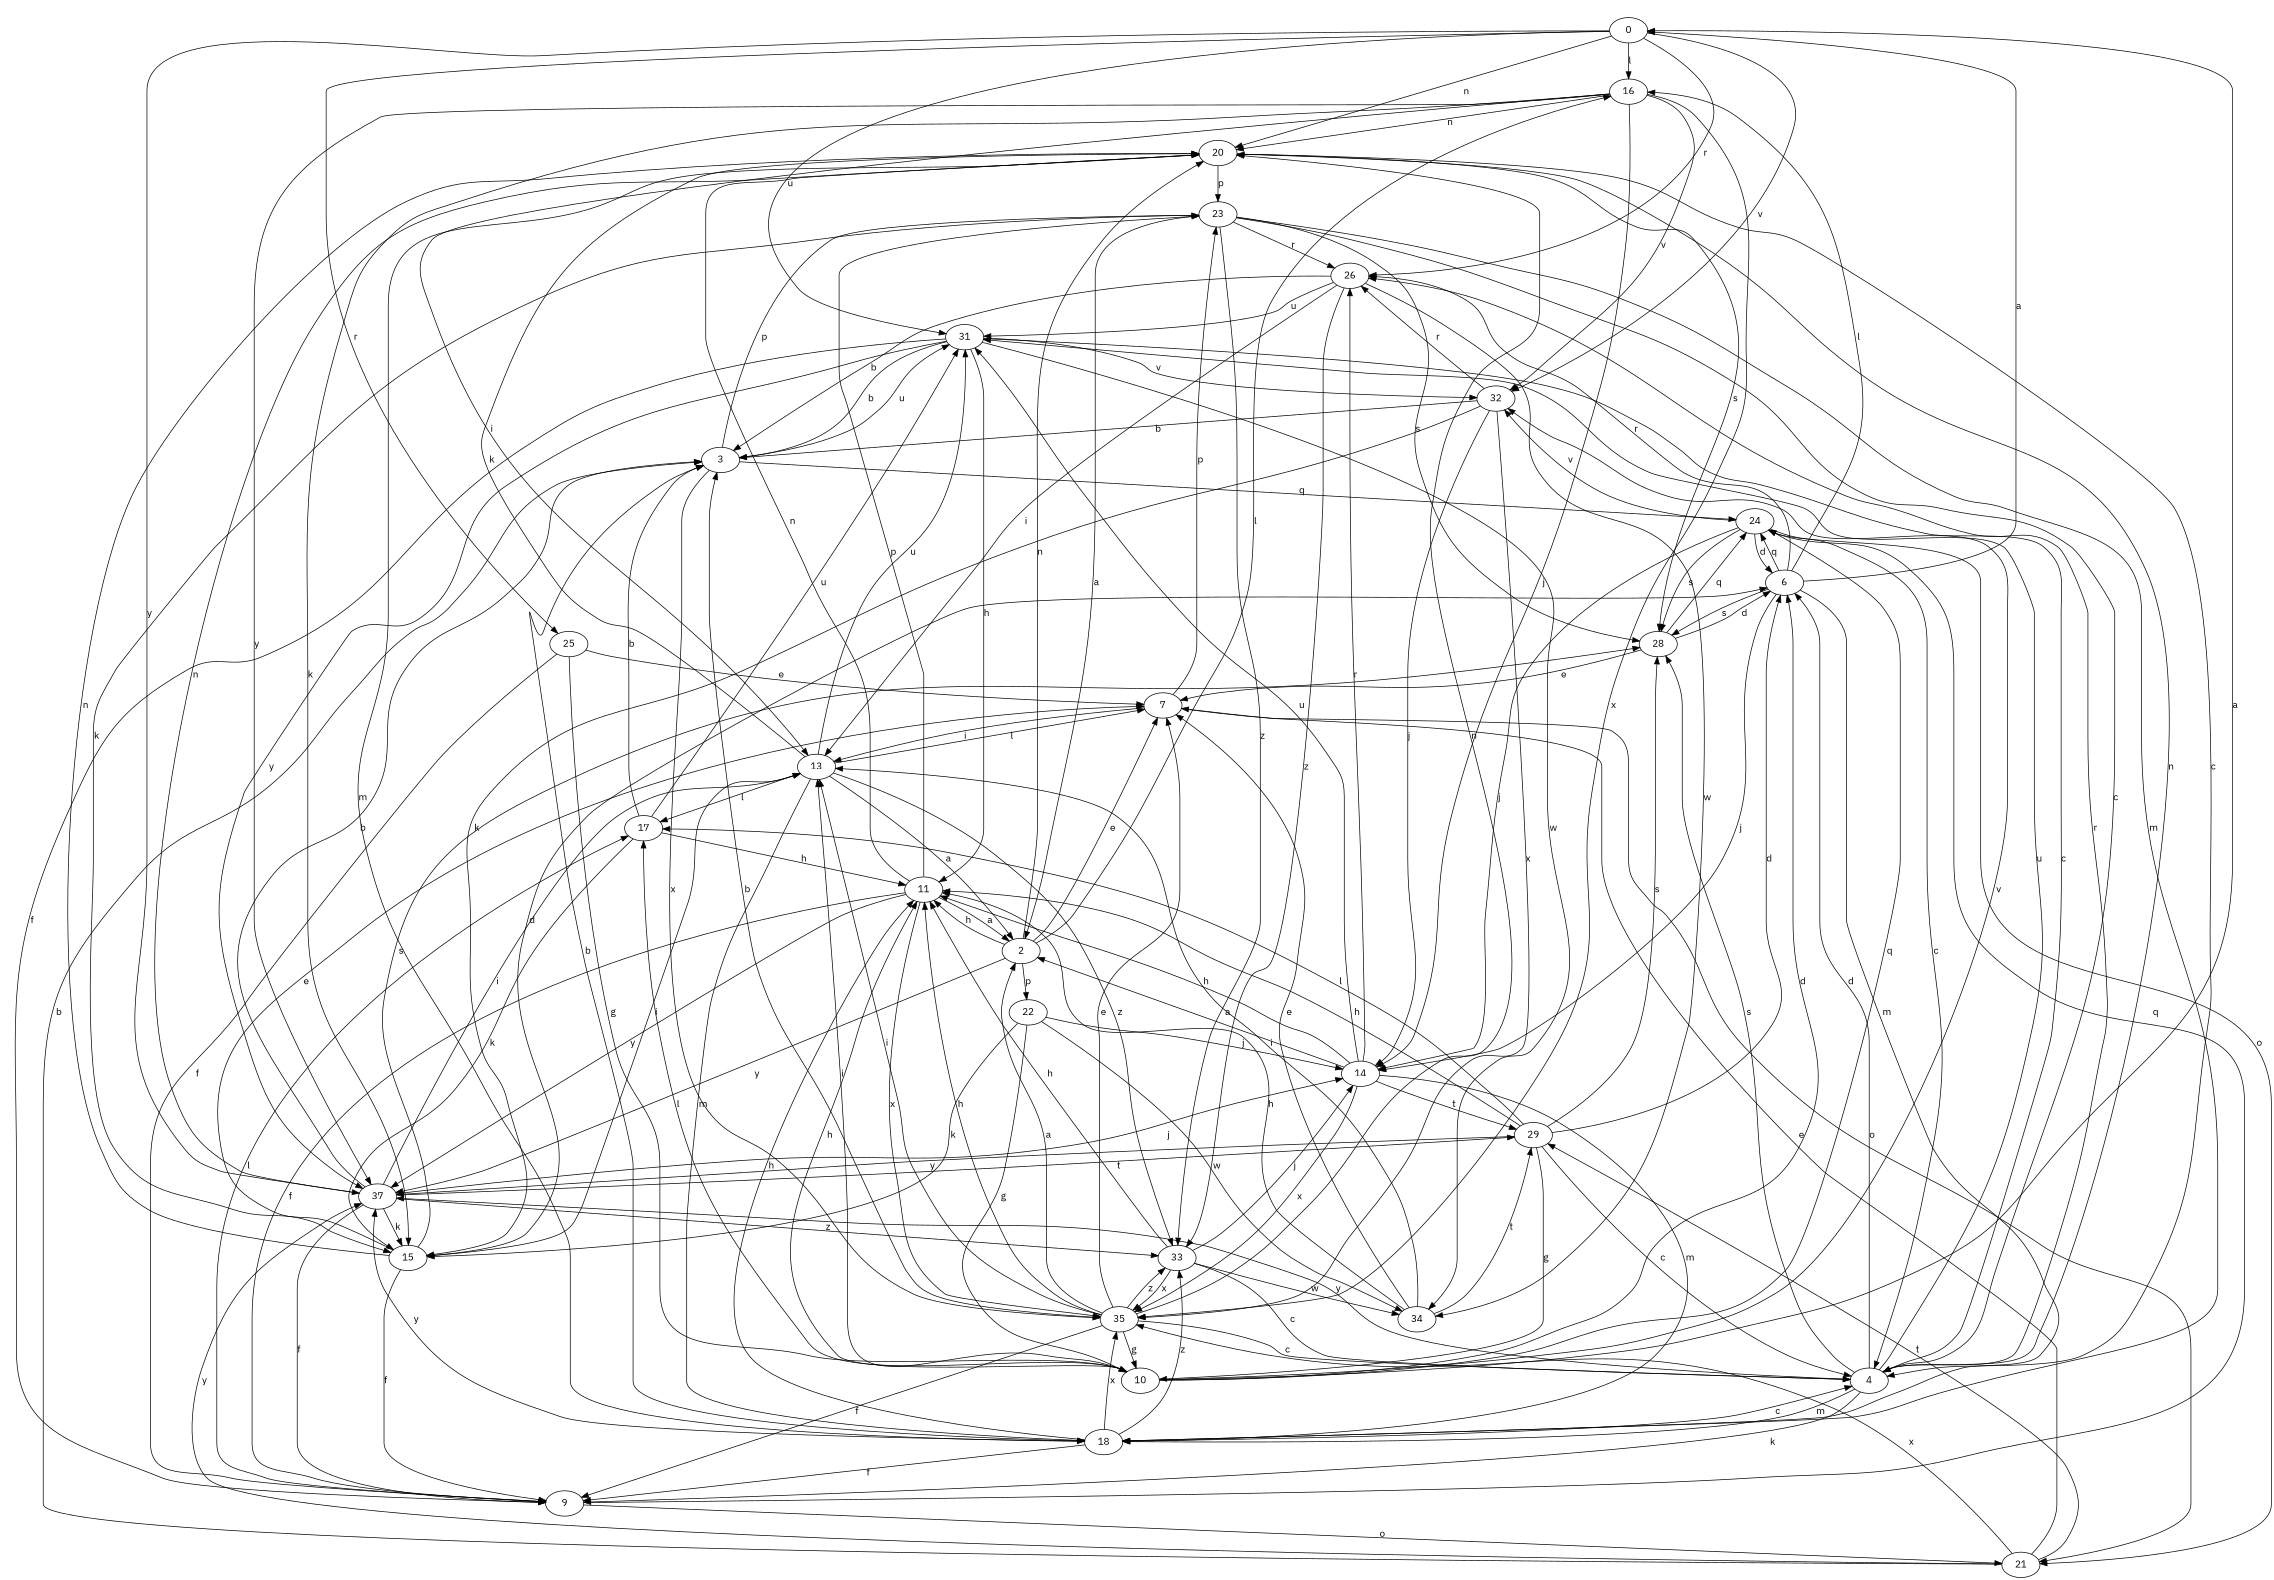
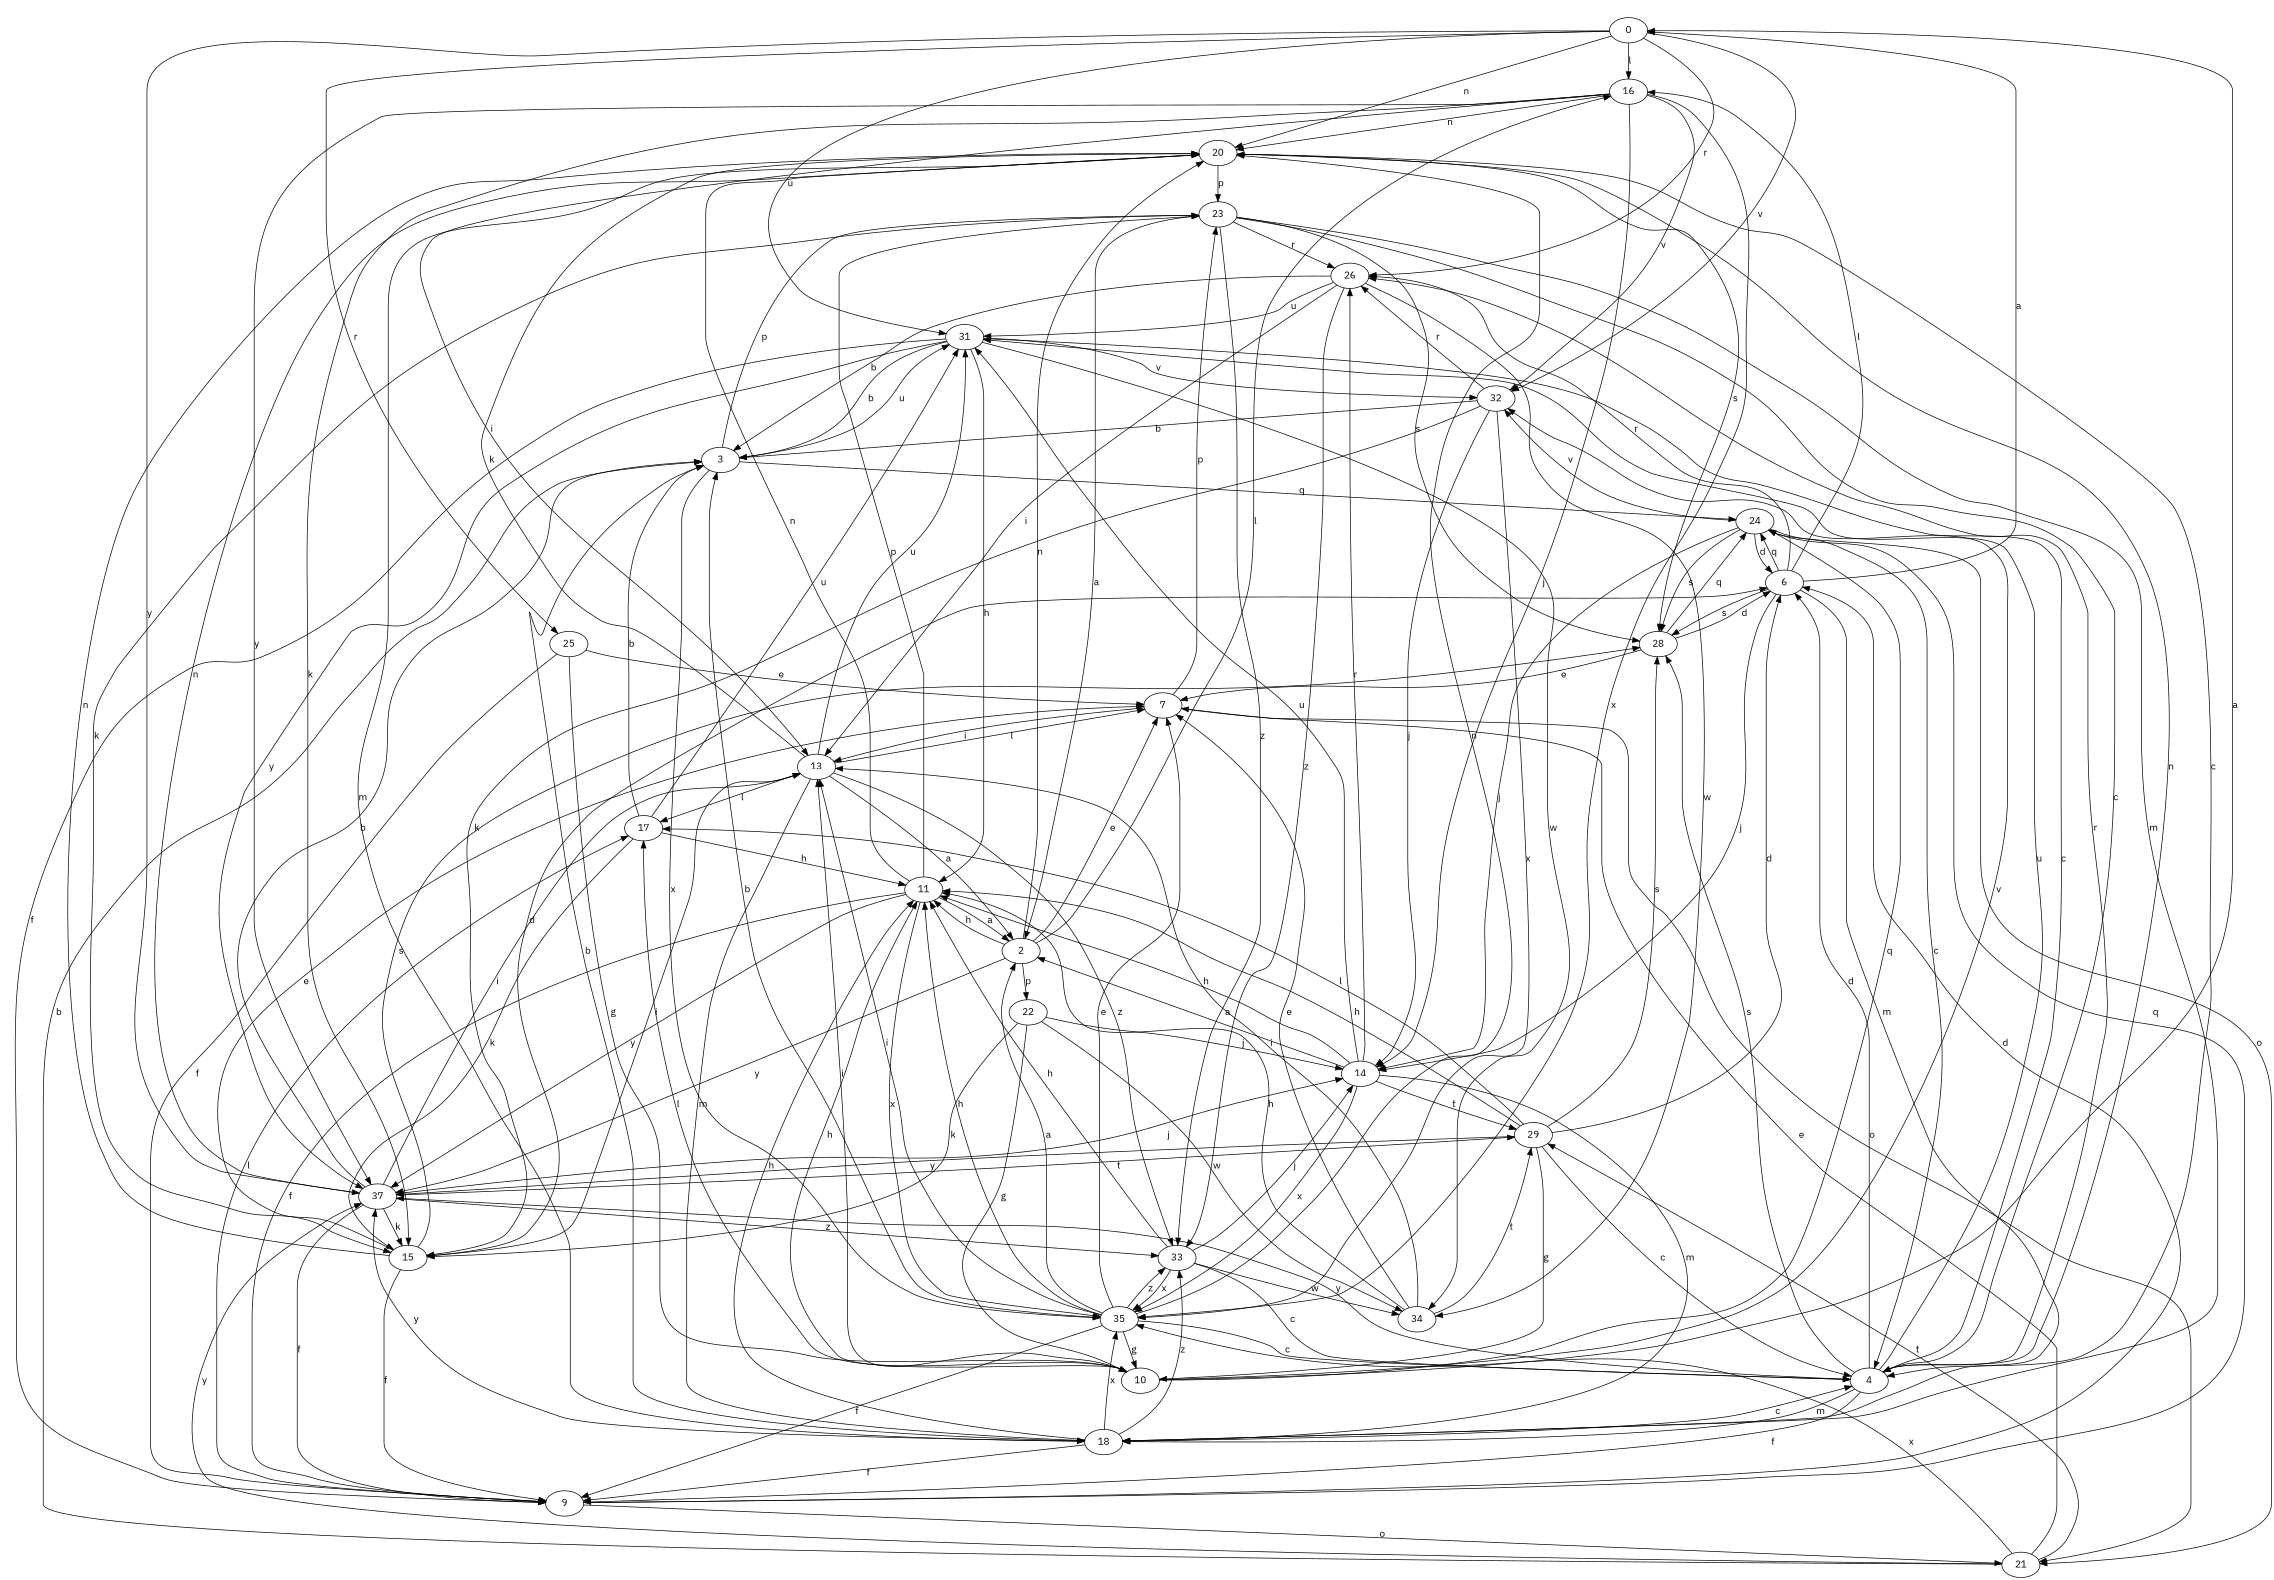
(1736, 1199) -> (1840, 1465)
(1773, 1442) -> (1773, 1442)
